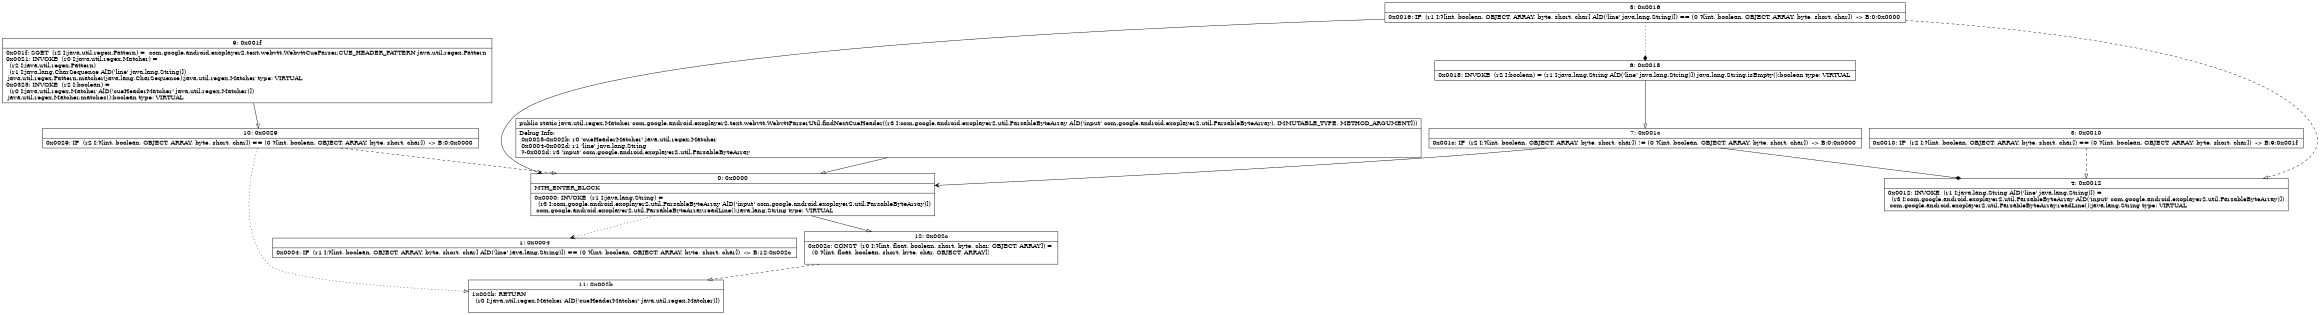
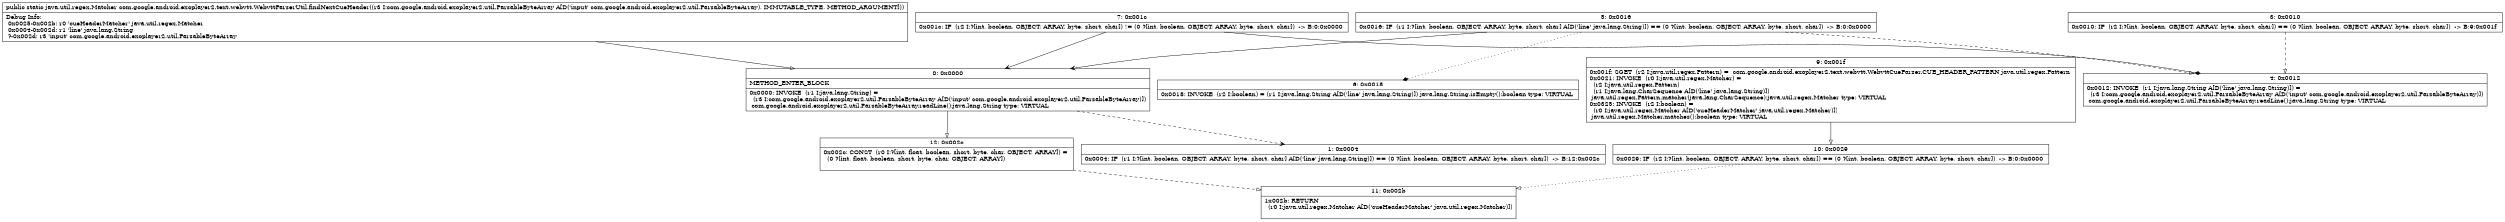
(1645, 102) -> none
(446, 160) -> none
(567, 188) -> (789, 83)
(614, 226) -> (1179, 127)
